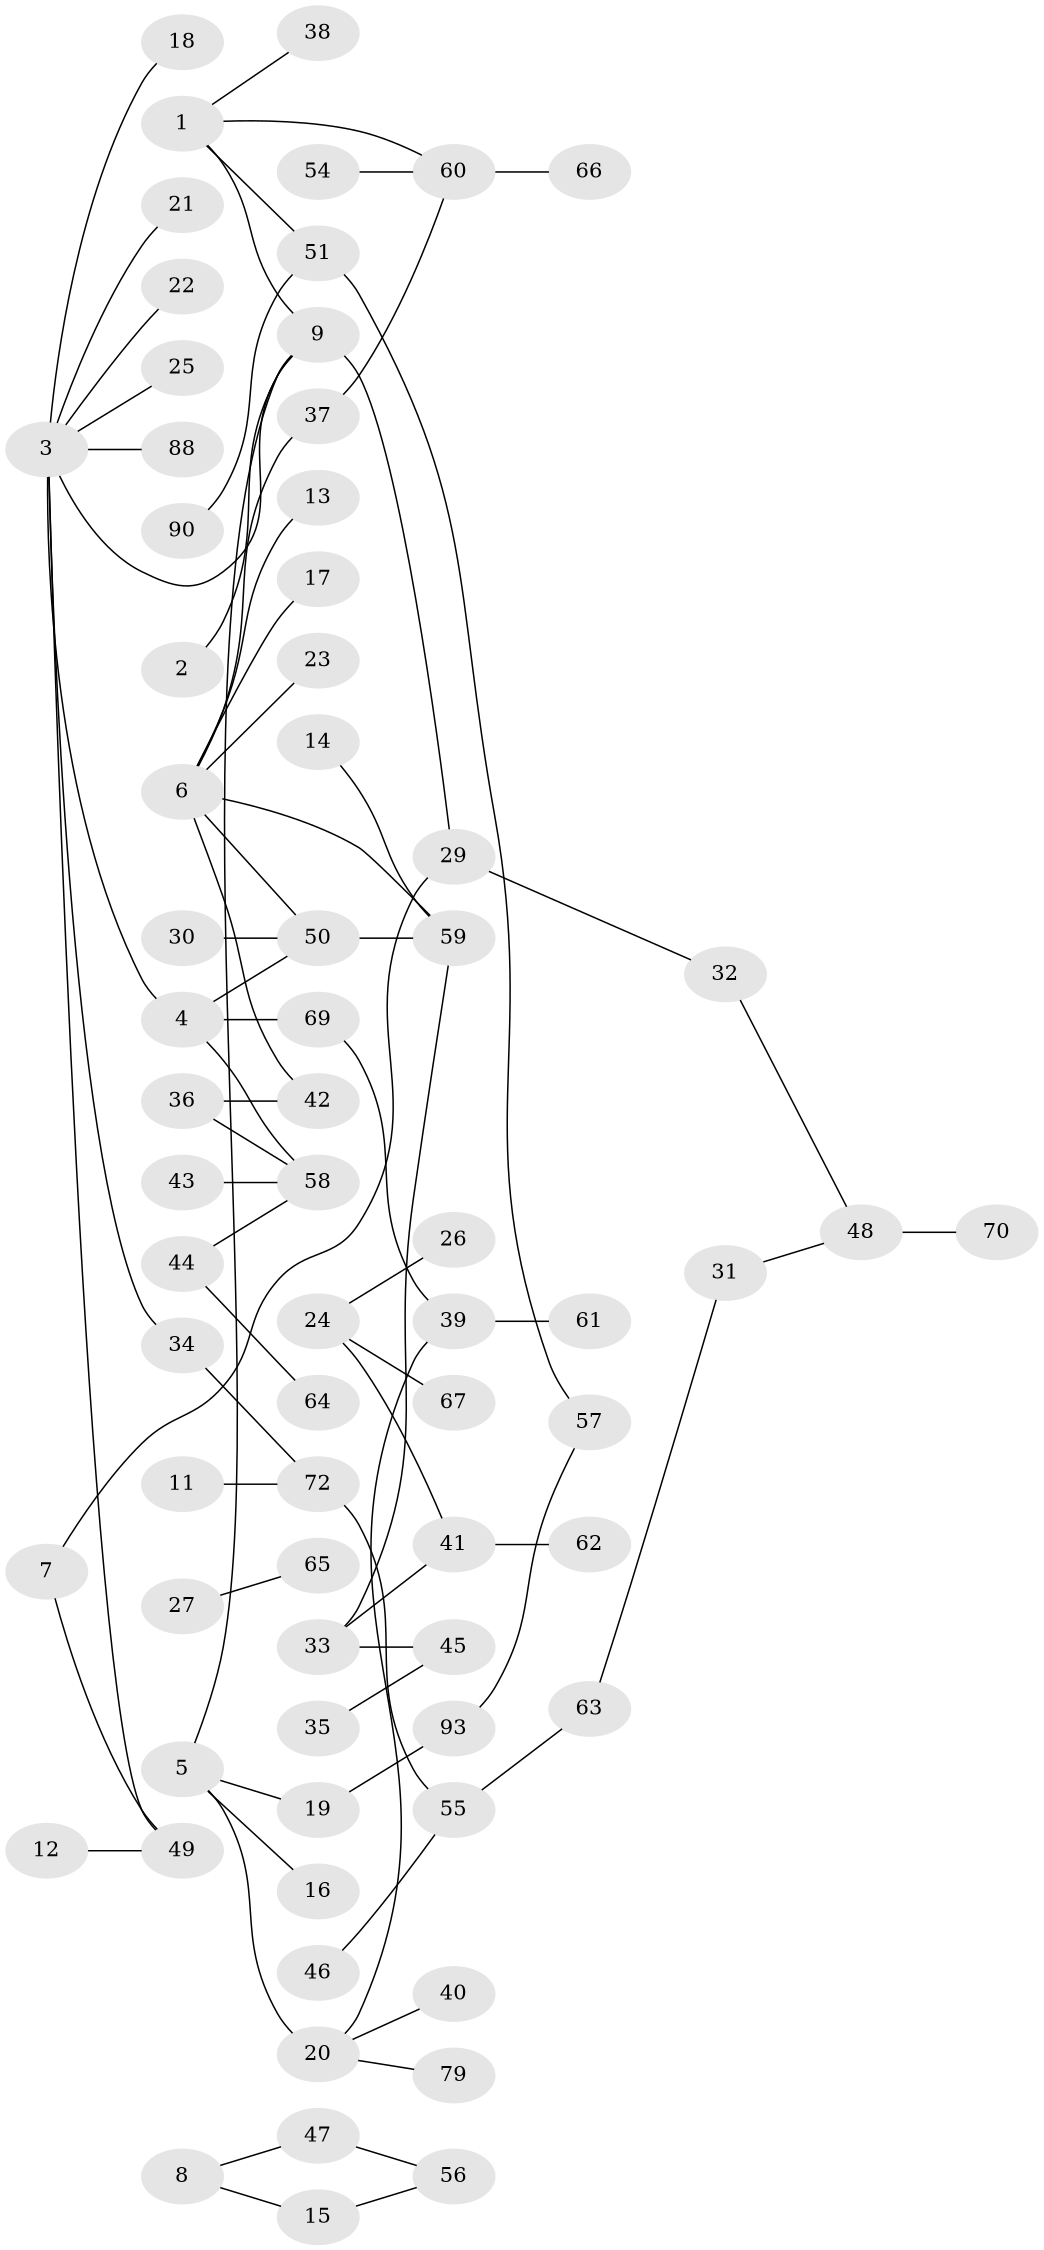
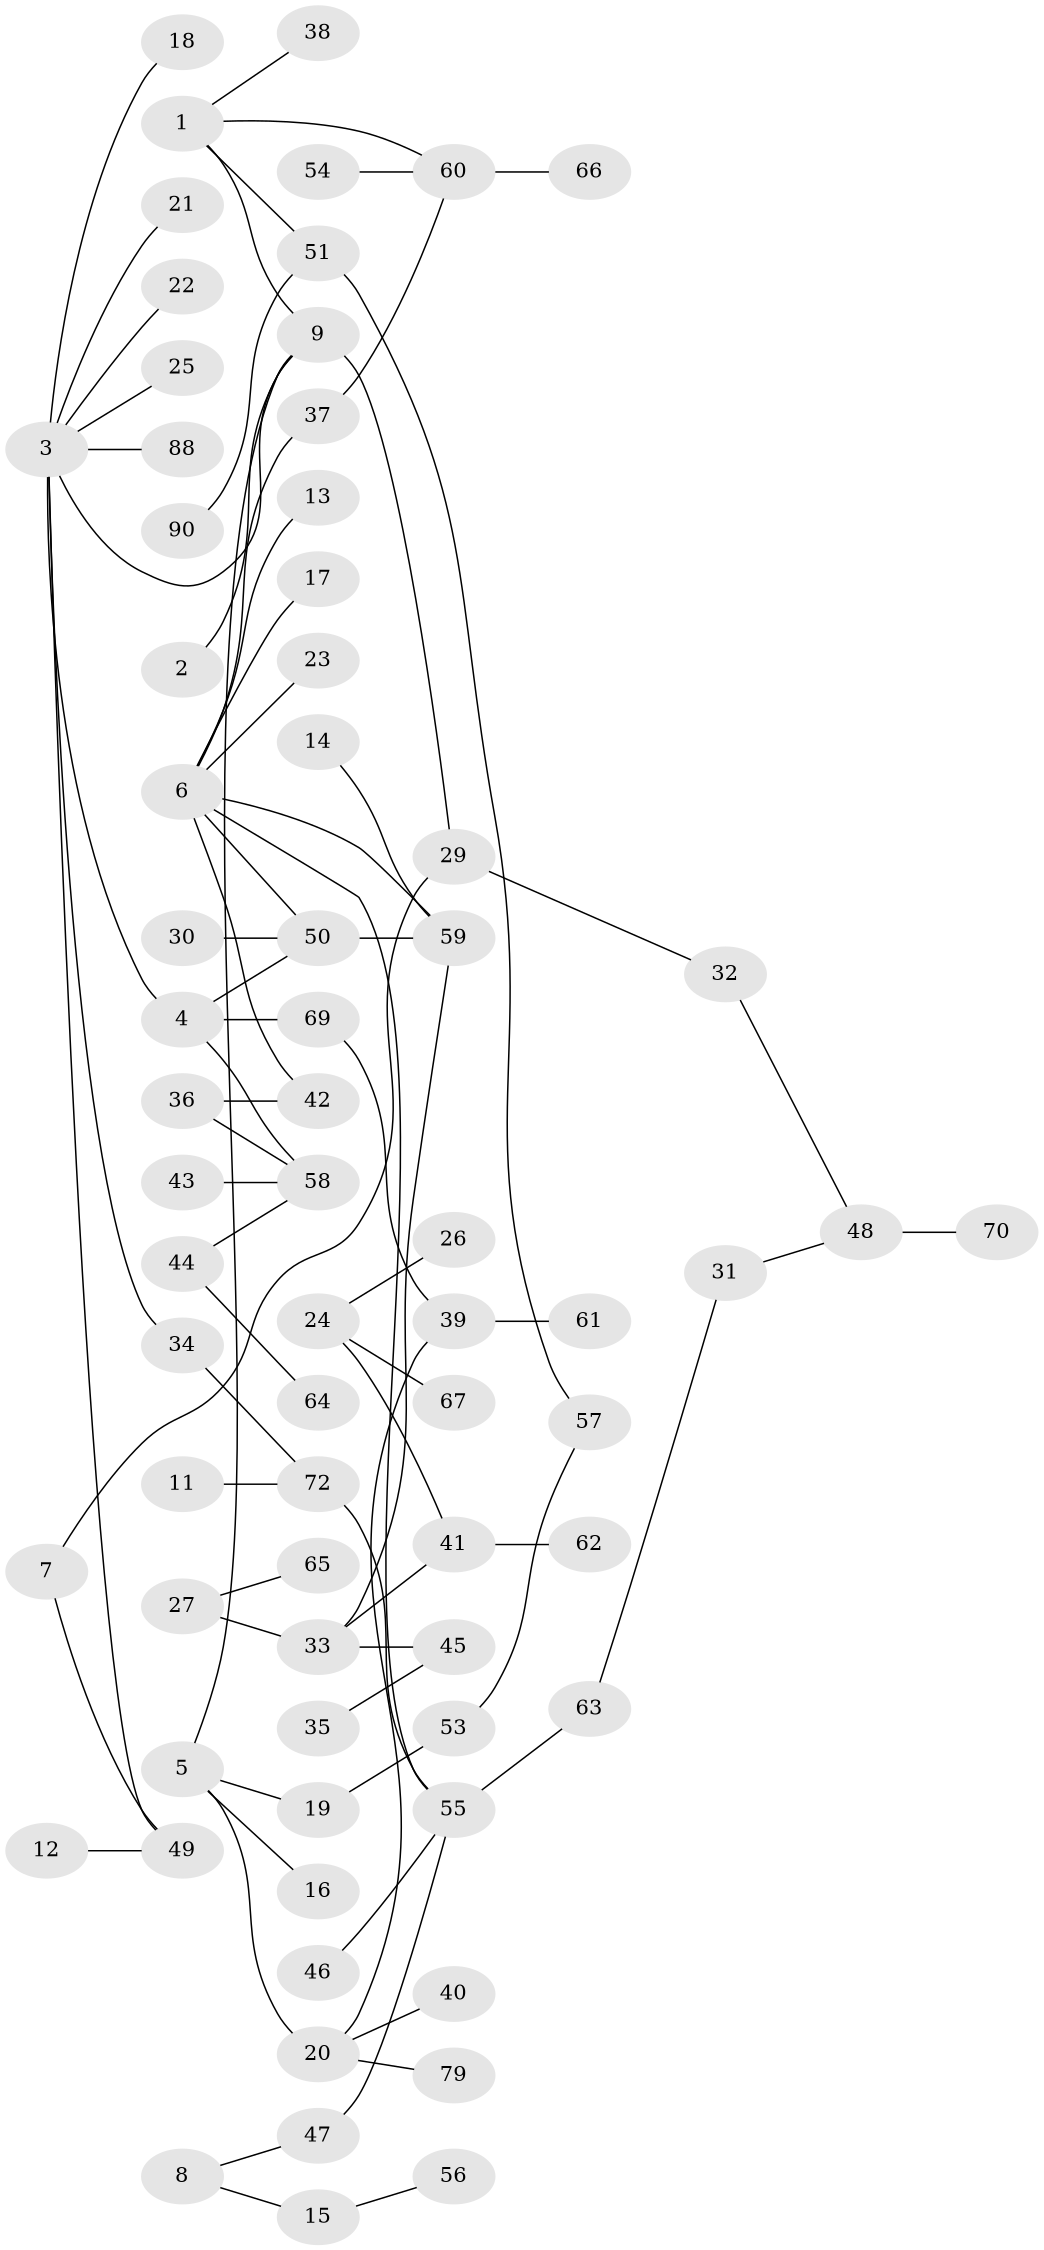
none -> (396, 1286)
none -> (251, 1627)
(454, 1729) -> (454, 1729)
(386, 2156) -> (404, 1980)
